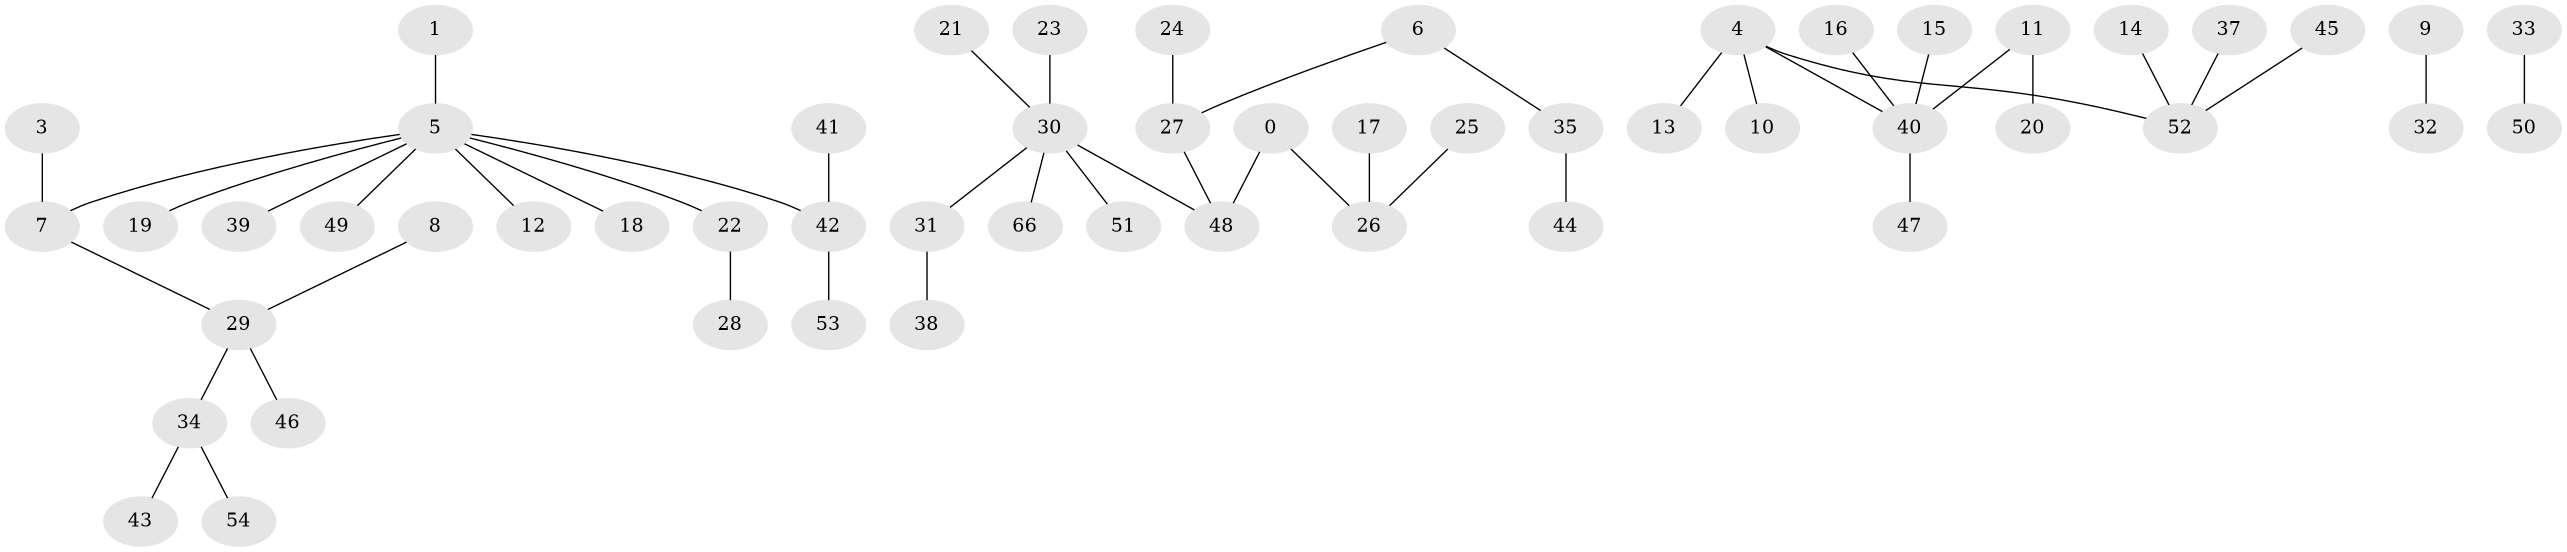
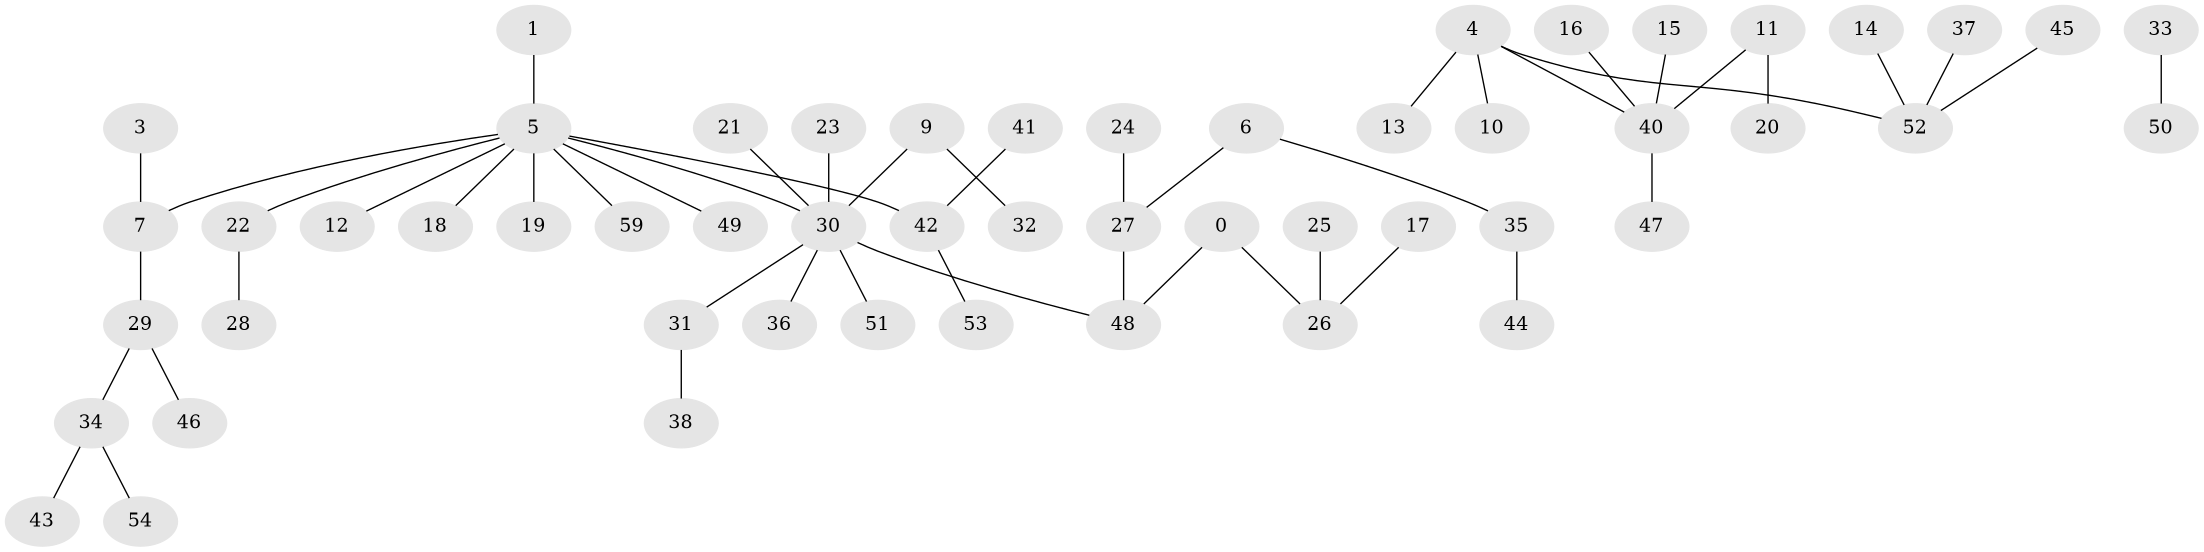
none -> (685, 170)
none -> (878, 177)
(239, 227) -> (632, 227)
(436, 227) -> none
(1025, 227) -> (780, 325)
